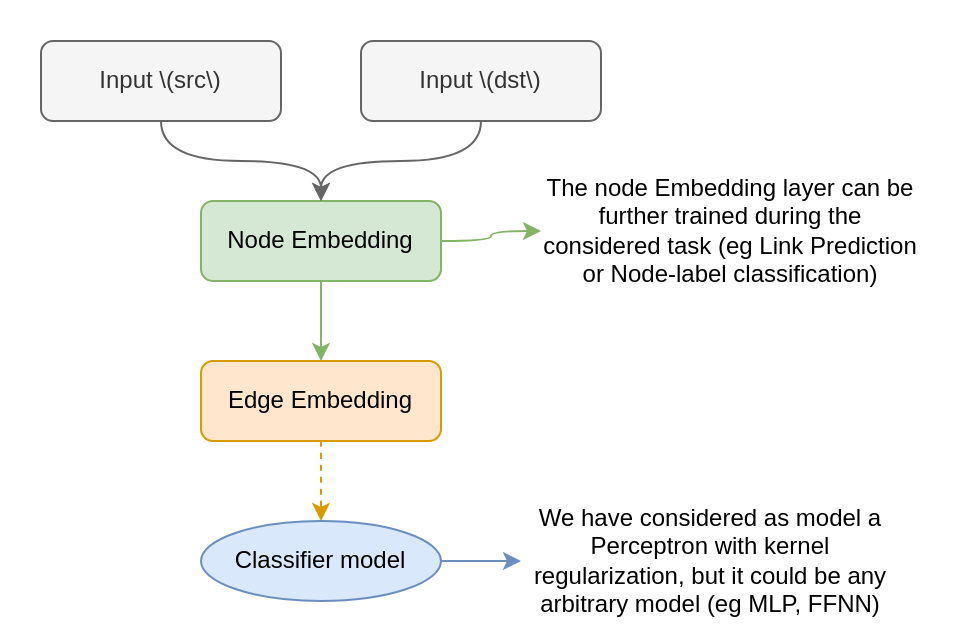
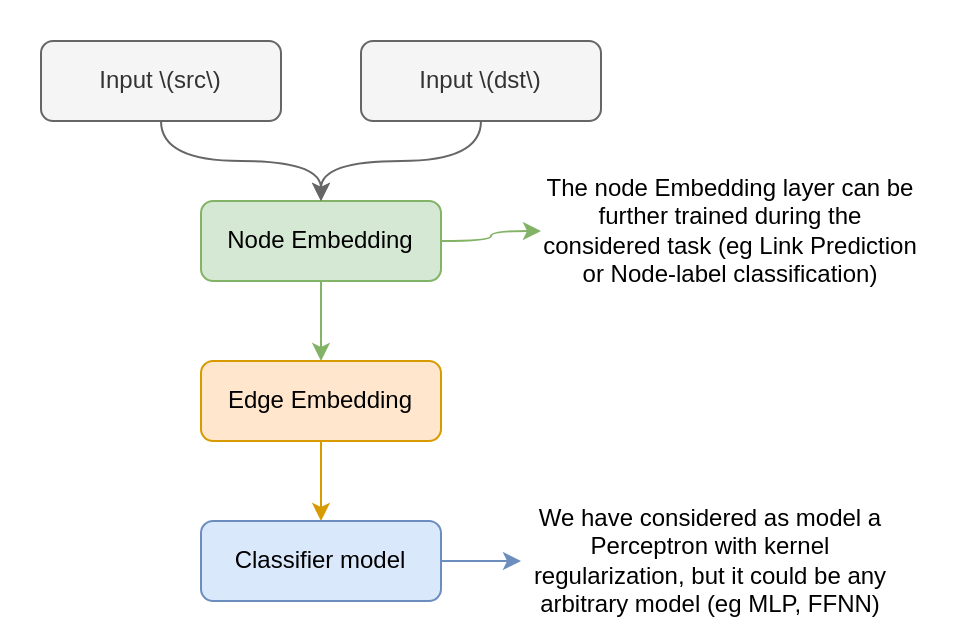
(321, 474) -> (321, 474)
(321, 561) -> (321, 561)
